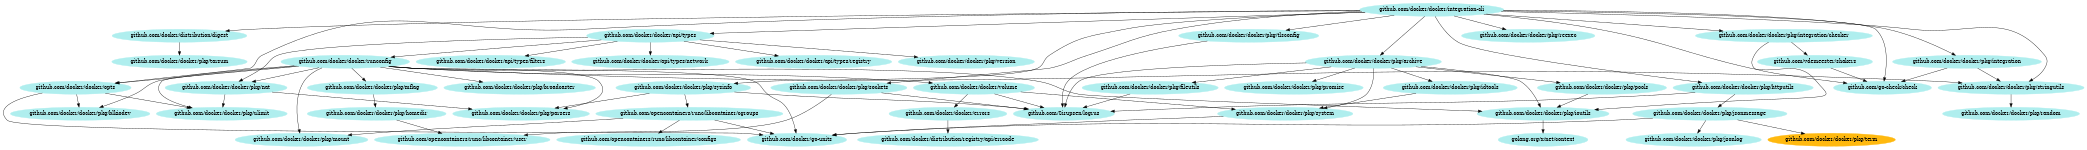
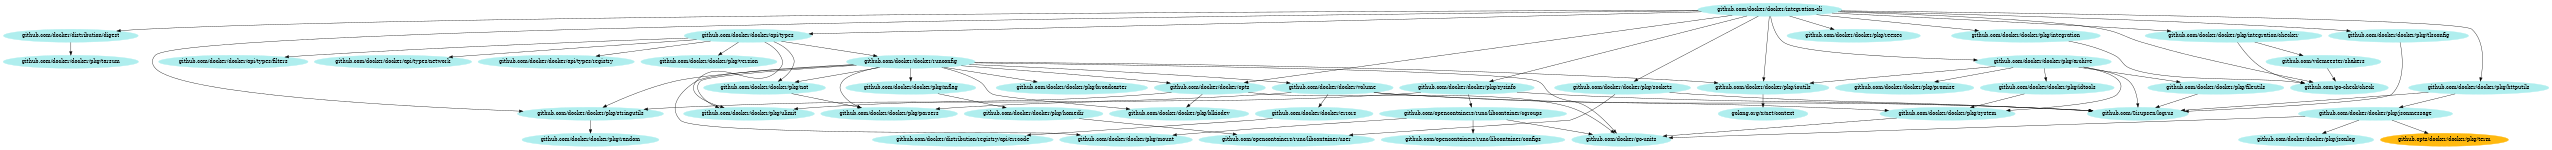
(1987, 74) -> (857, 102)
(1602, 88) -> none
(224, 99) -> (747, 77)
(1832, 140) -> (2444, 140)
